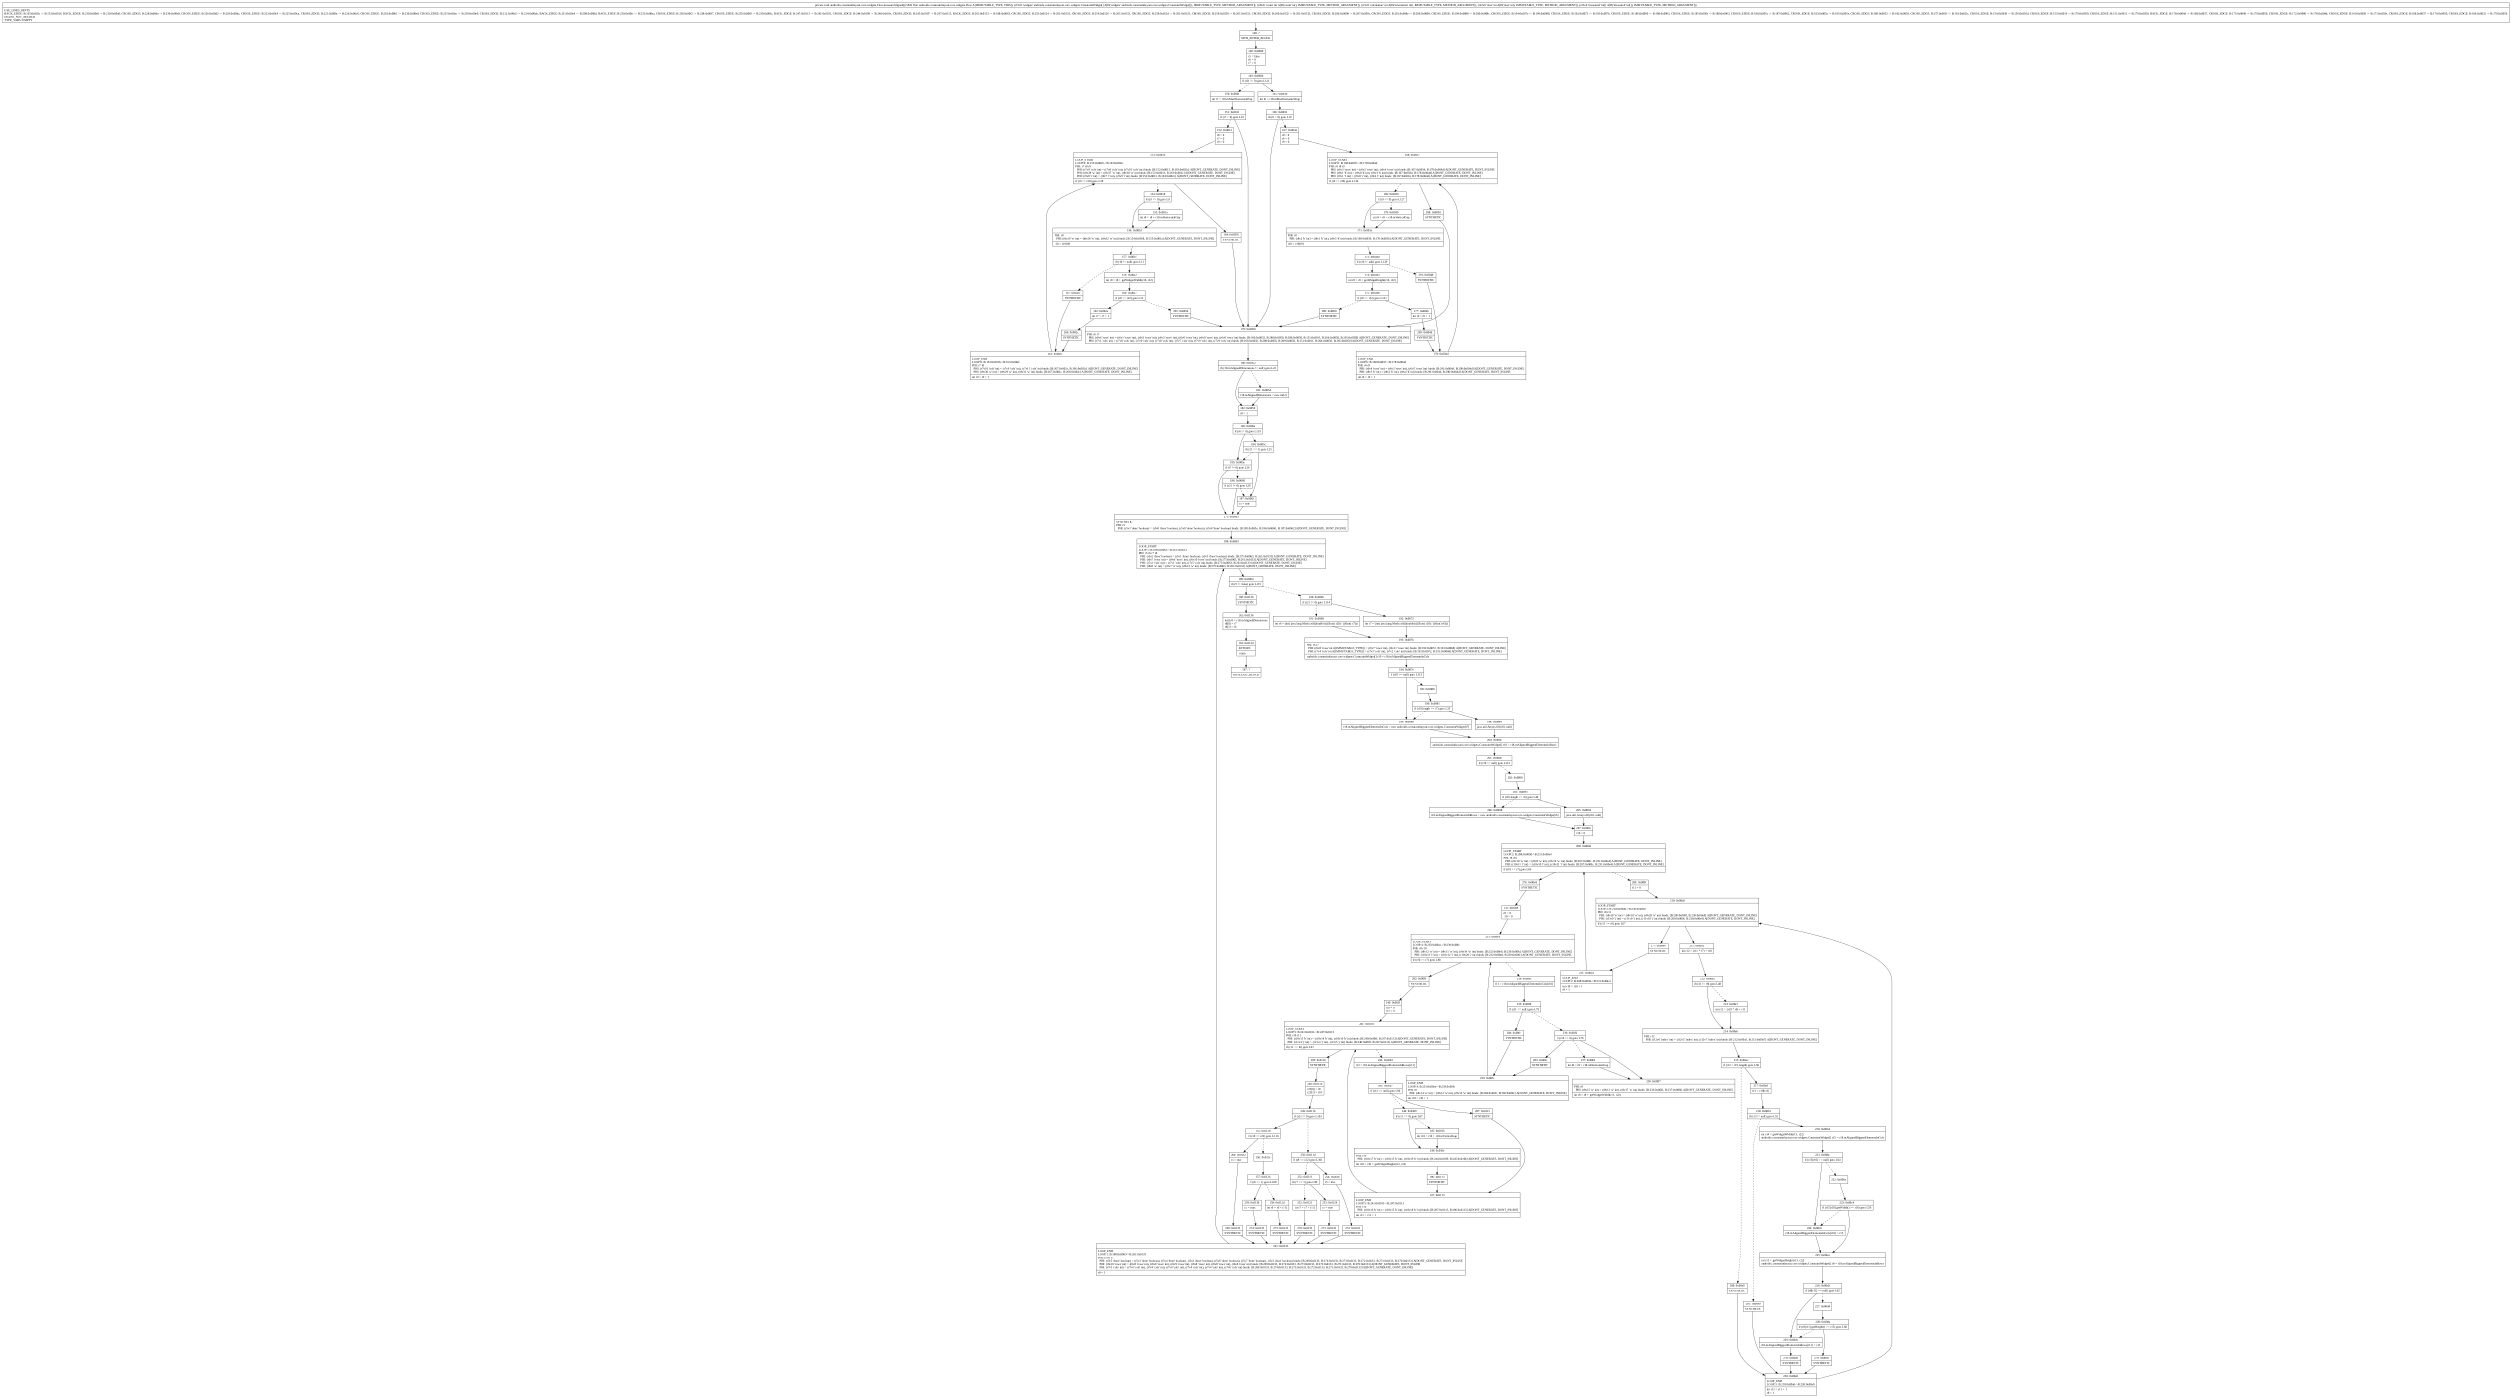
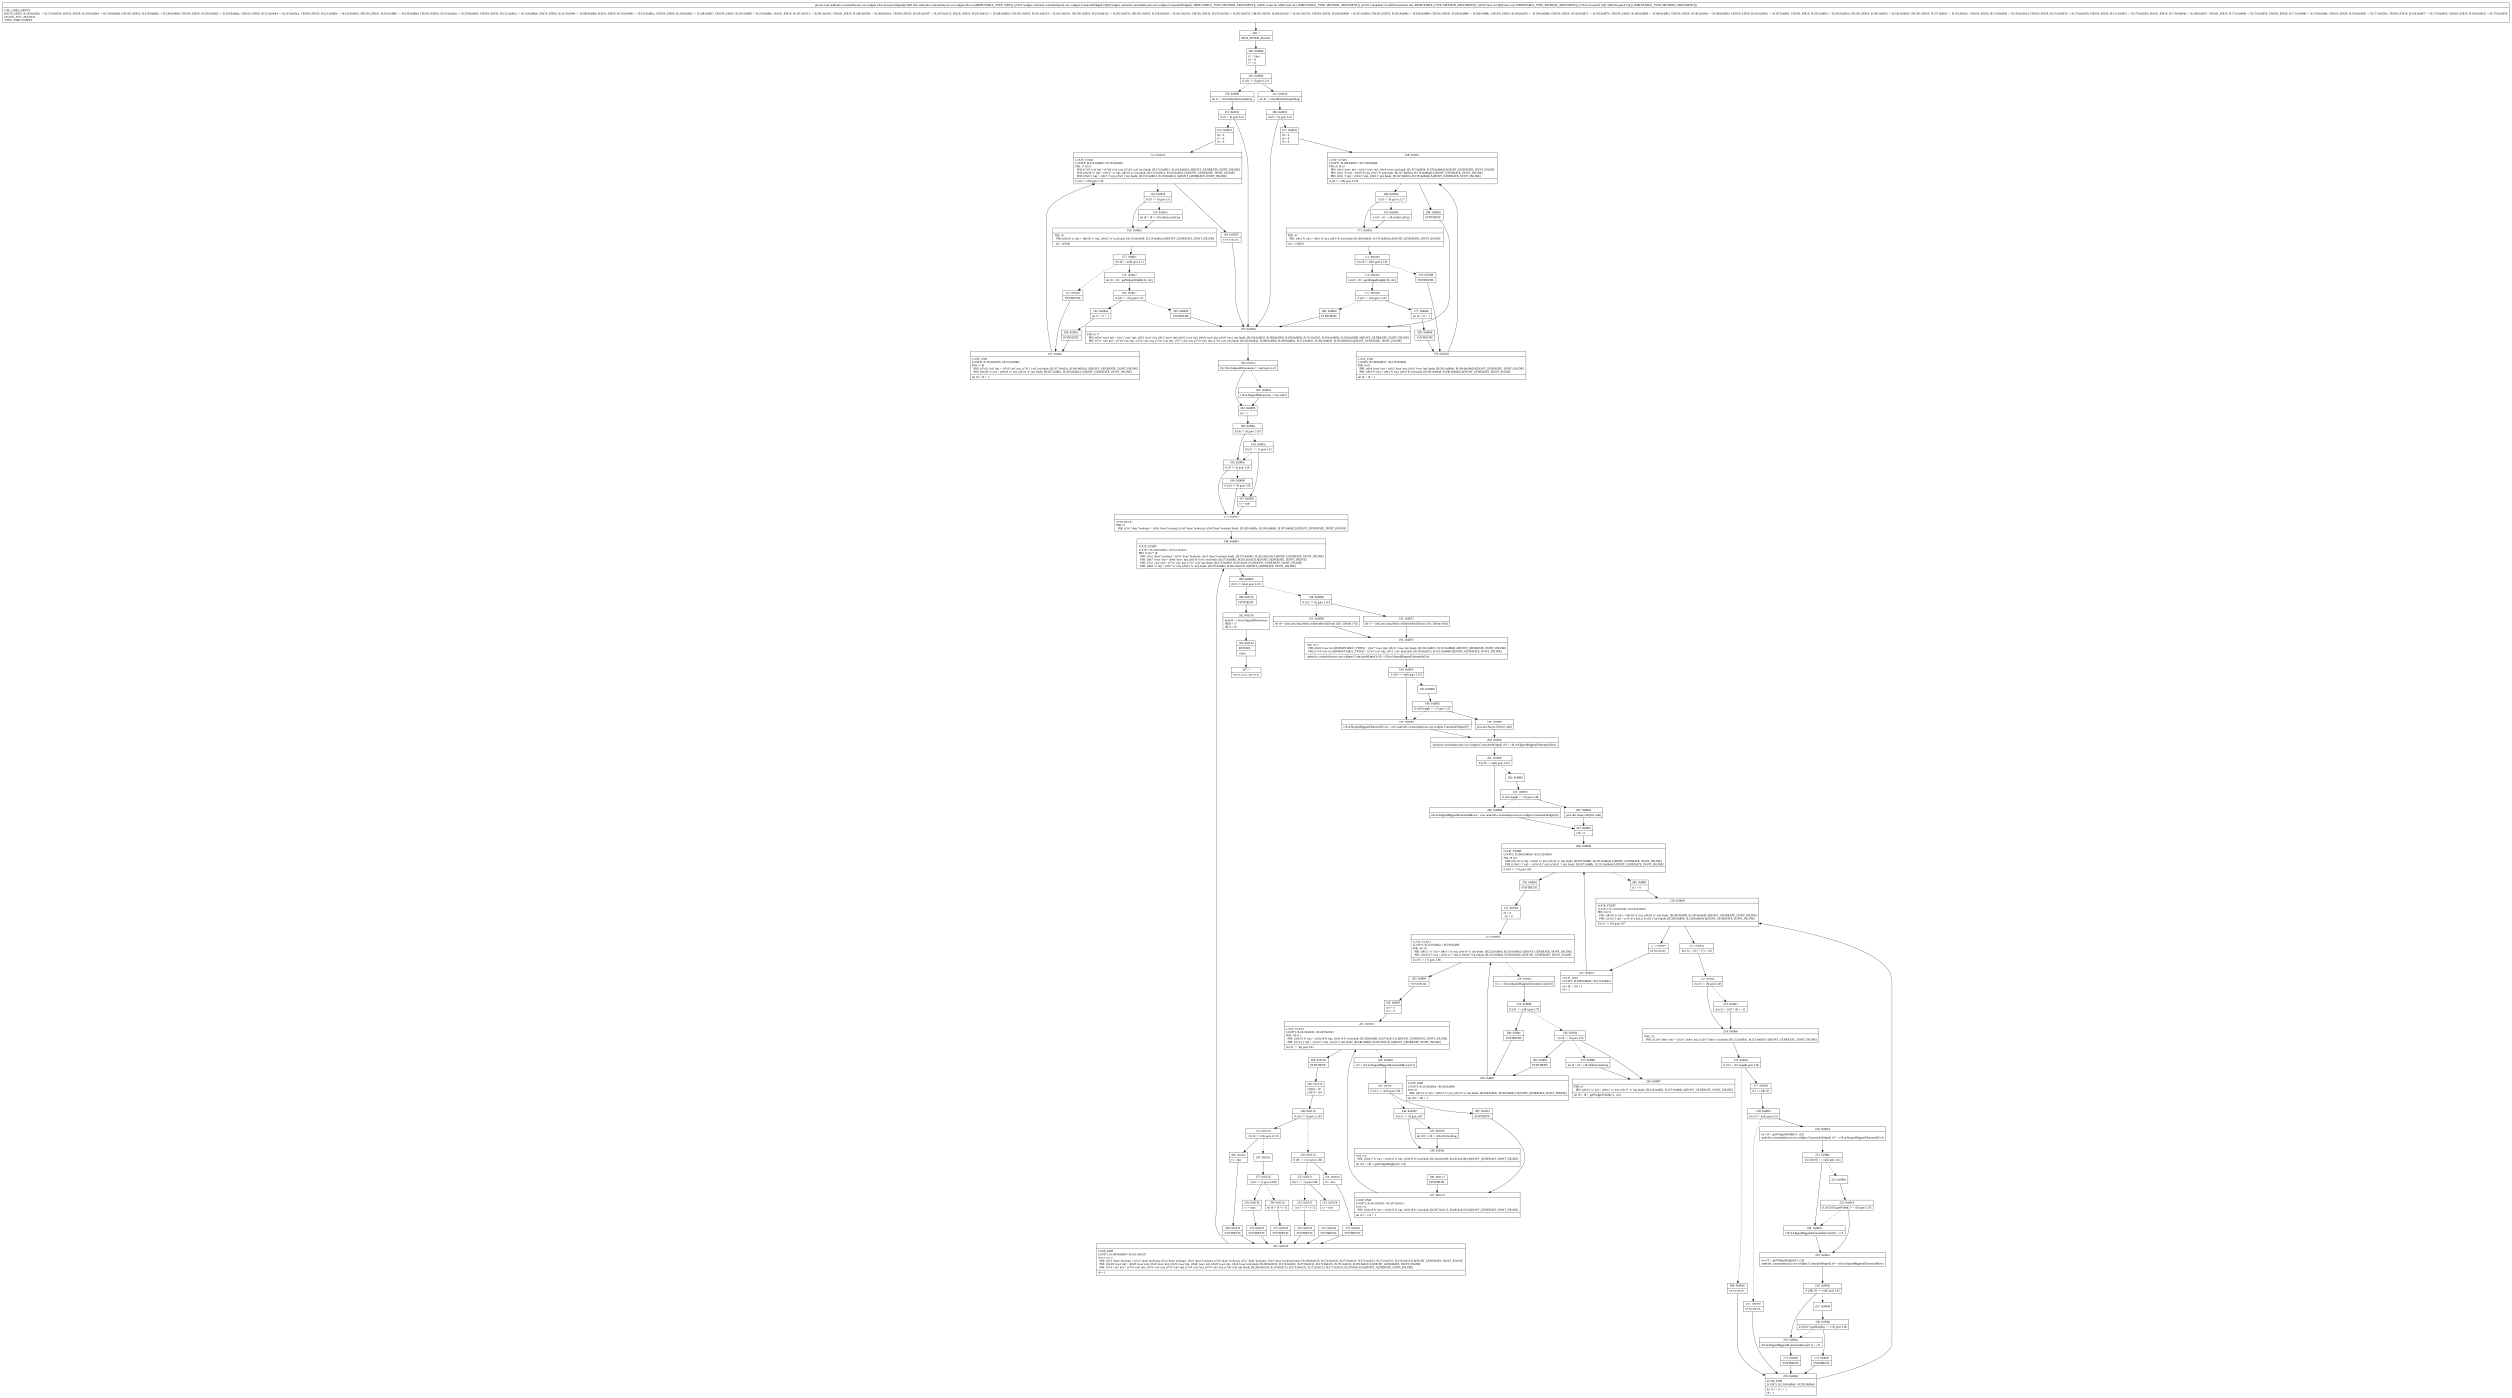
(1437, 1170) -> none
(1329, 1217) -> none
